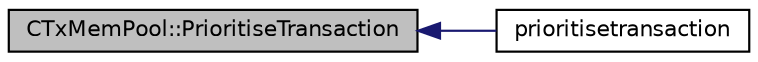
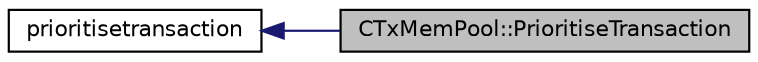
(468, 31) -> (312, 31)
